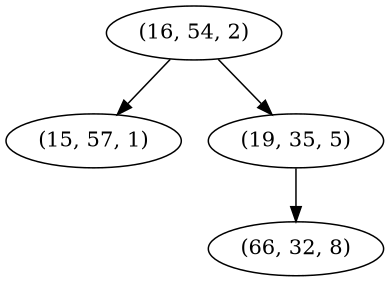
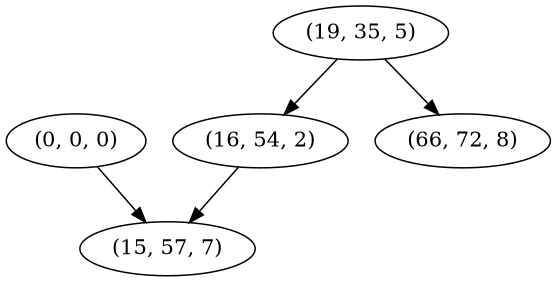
(240, 81) -> (316, 81)
none -> (76, 141)
(94, 141) -> (168, 249)
(296, 249) -> (463, 141)
